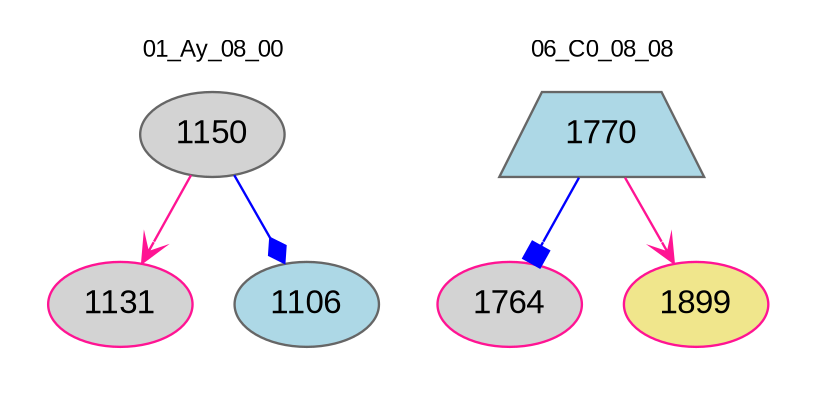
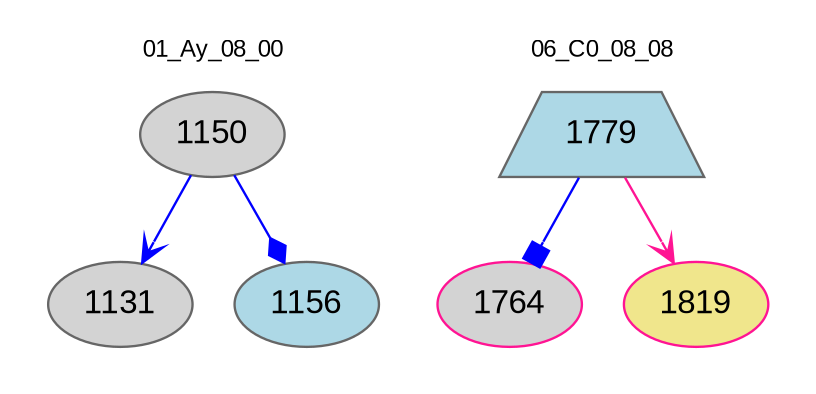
(602, 135) -> (602, 135)
(173, 208) -> (173, 208)
(120, 304) -> (120, 304)
(307, 304) -> (307, 304)
(696, 304) -> (696, 304)
